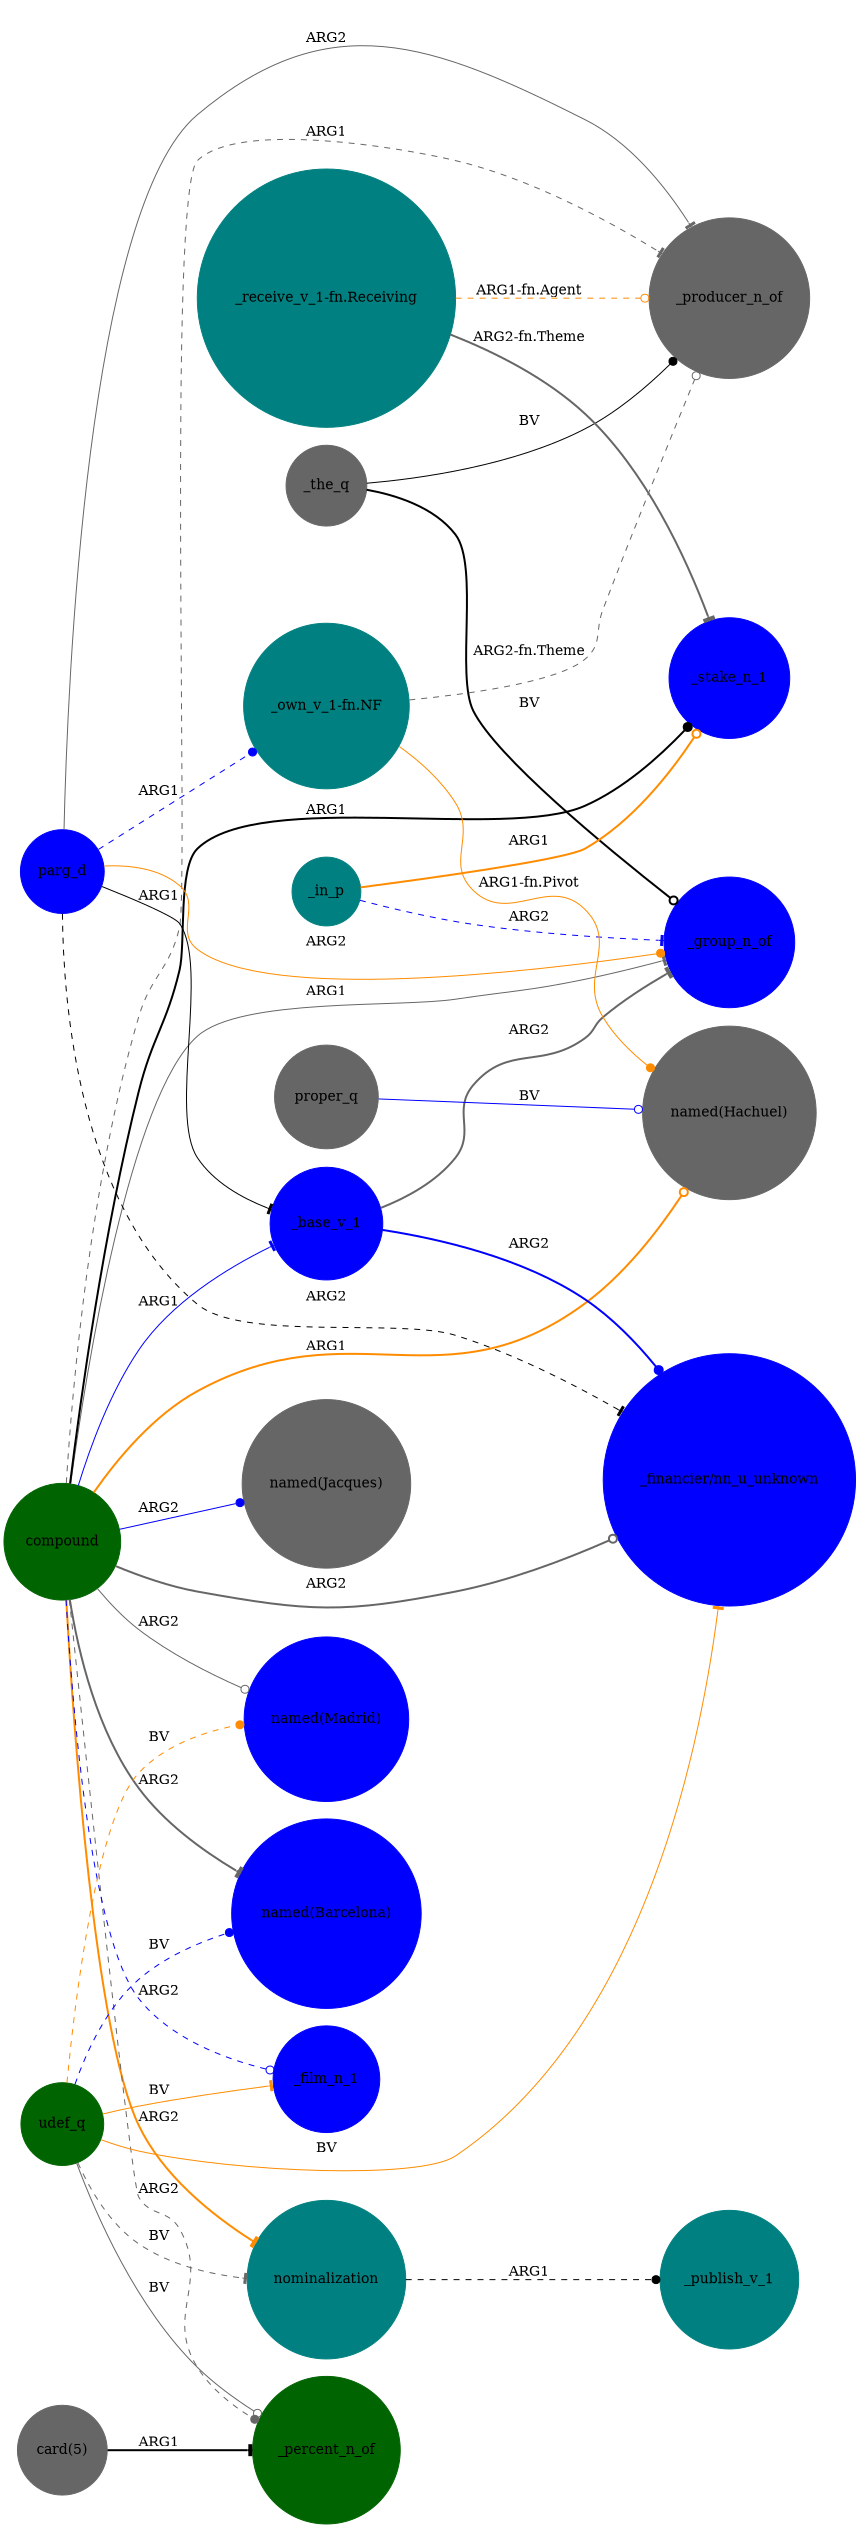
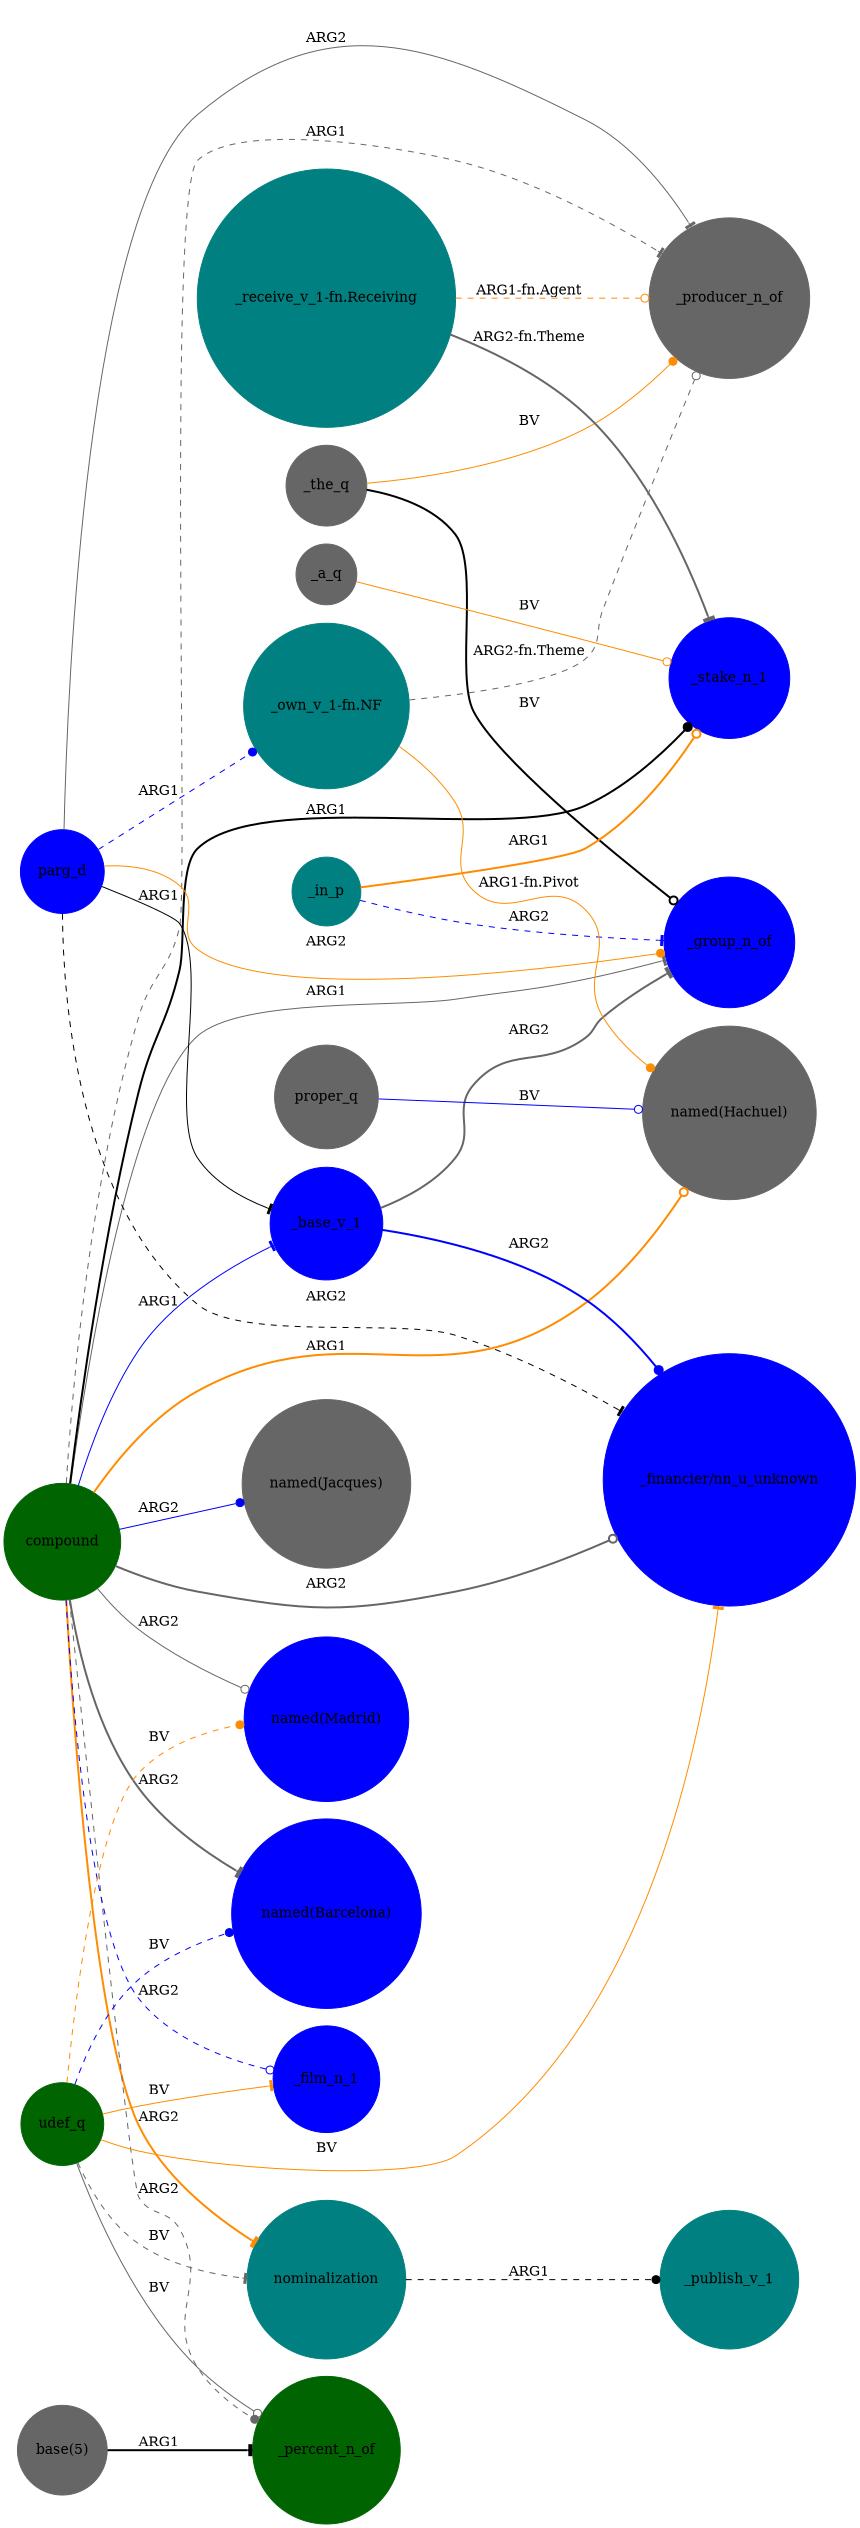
(530, 452) -> (530, 452)
none -> (326, 574)
(62, 2450) -> (62, 2450)
